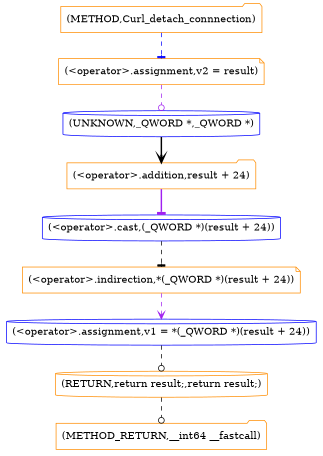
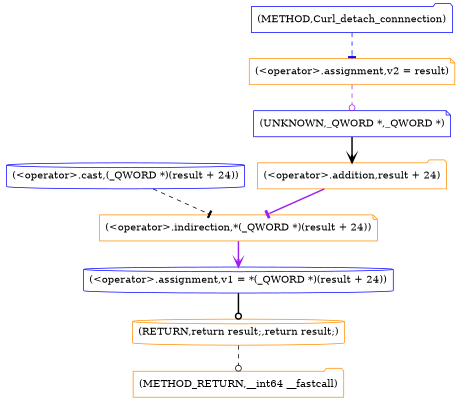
(161, 20) -> (352, 20)
(161, 124) -> (352, 124)
(161, 200) -> (297, 201)
(161, 303) -> (238, 250)
(161, 355) -> (238, 303)
